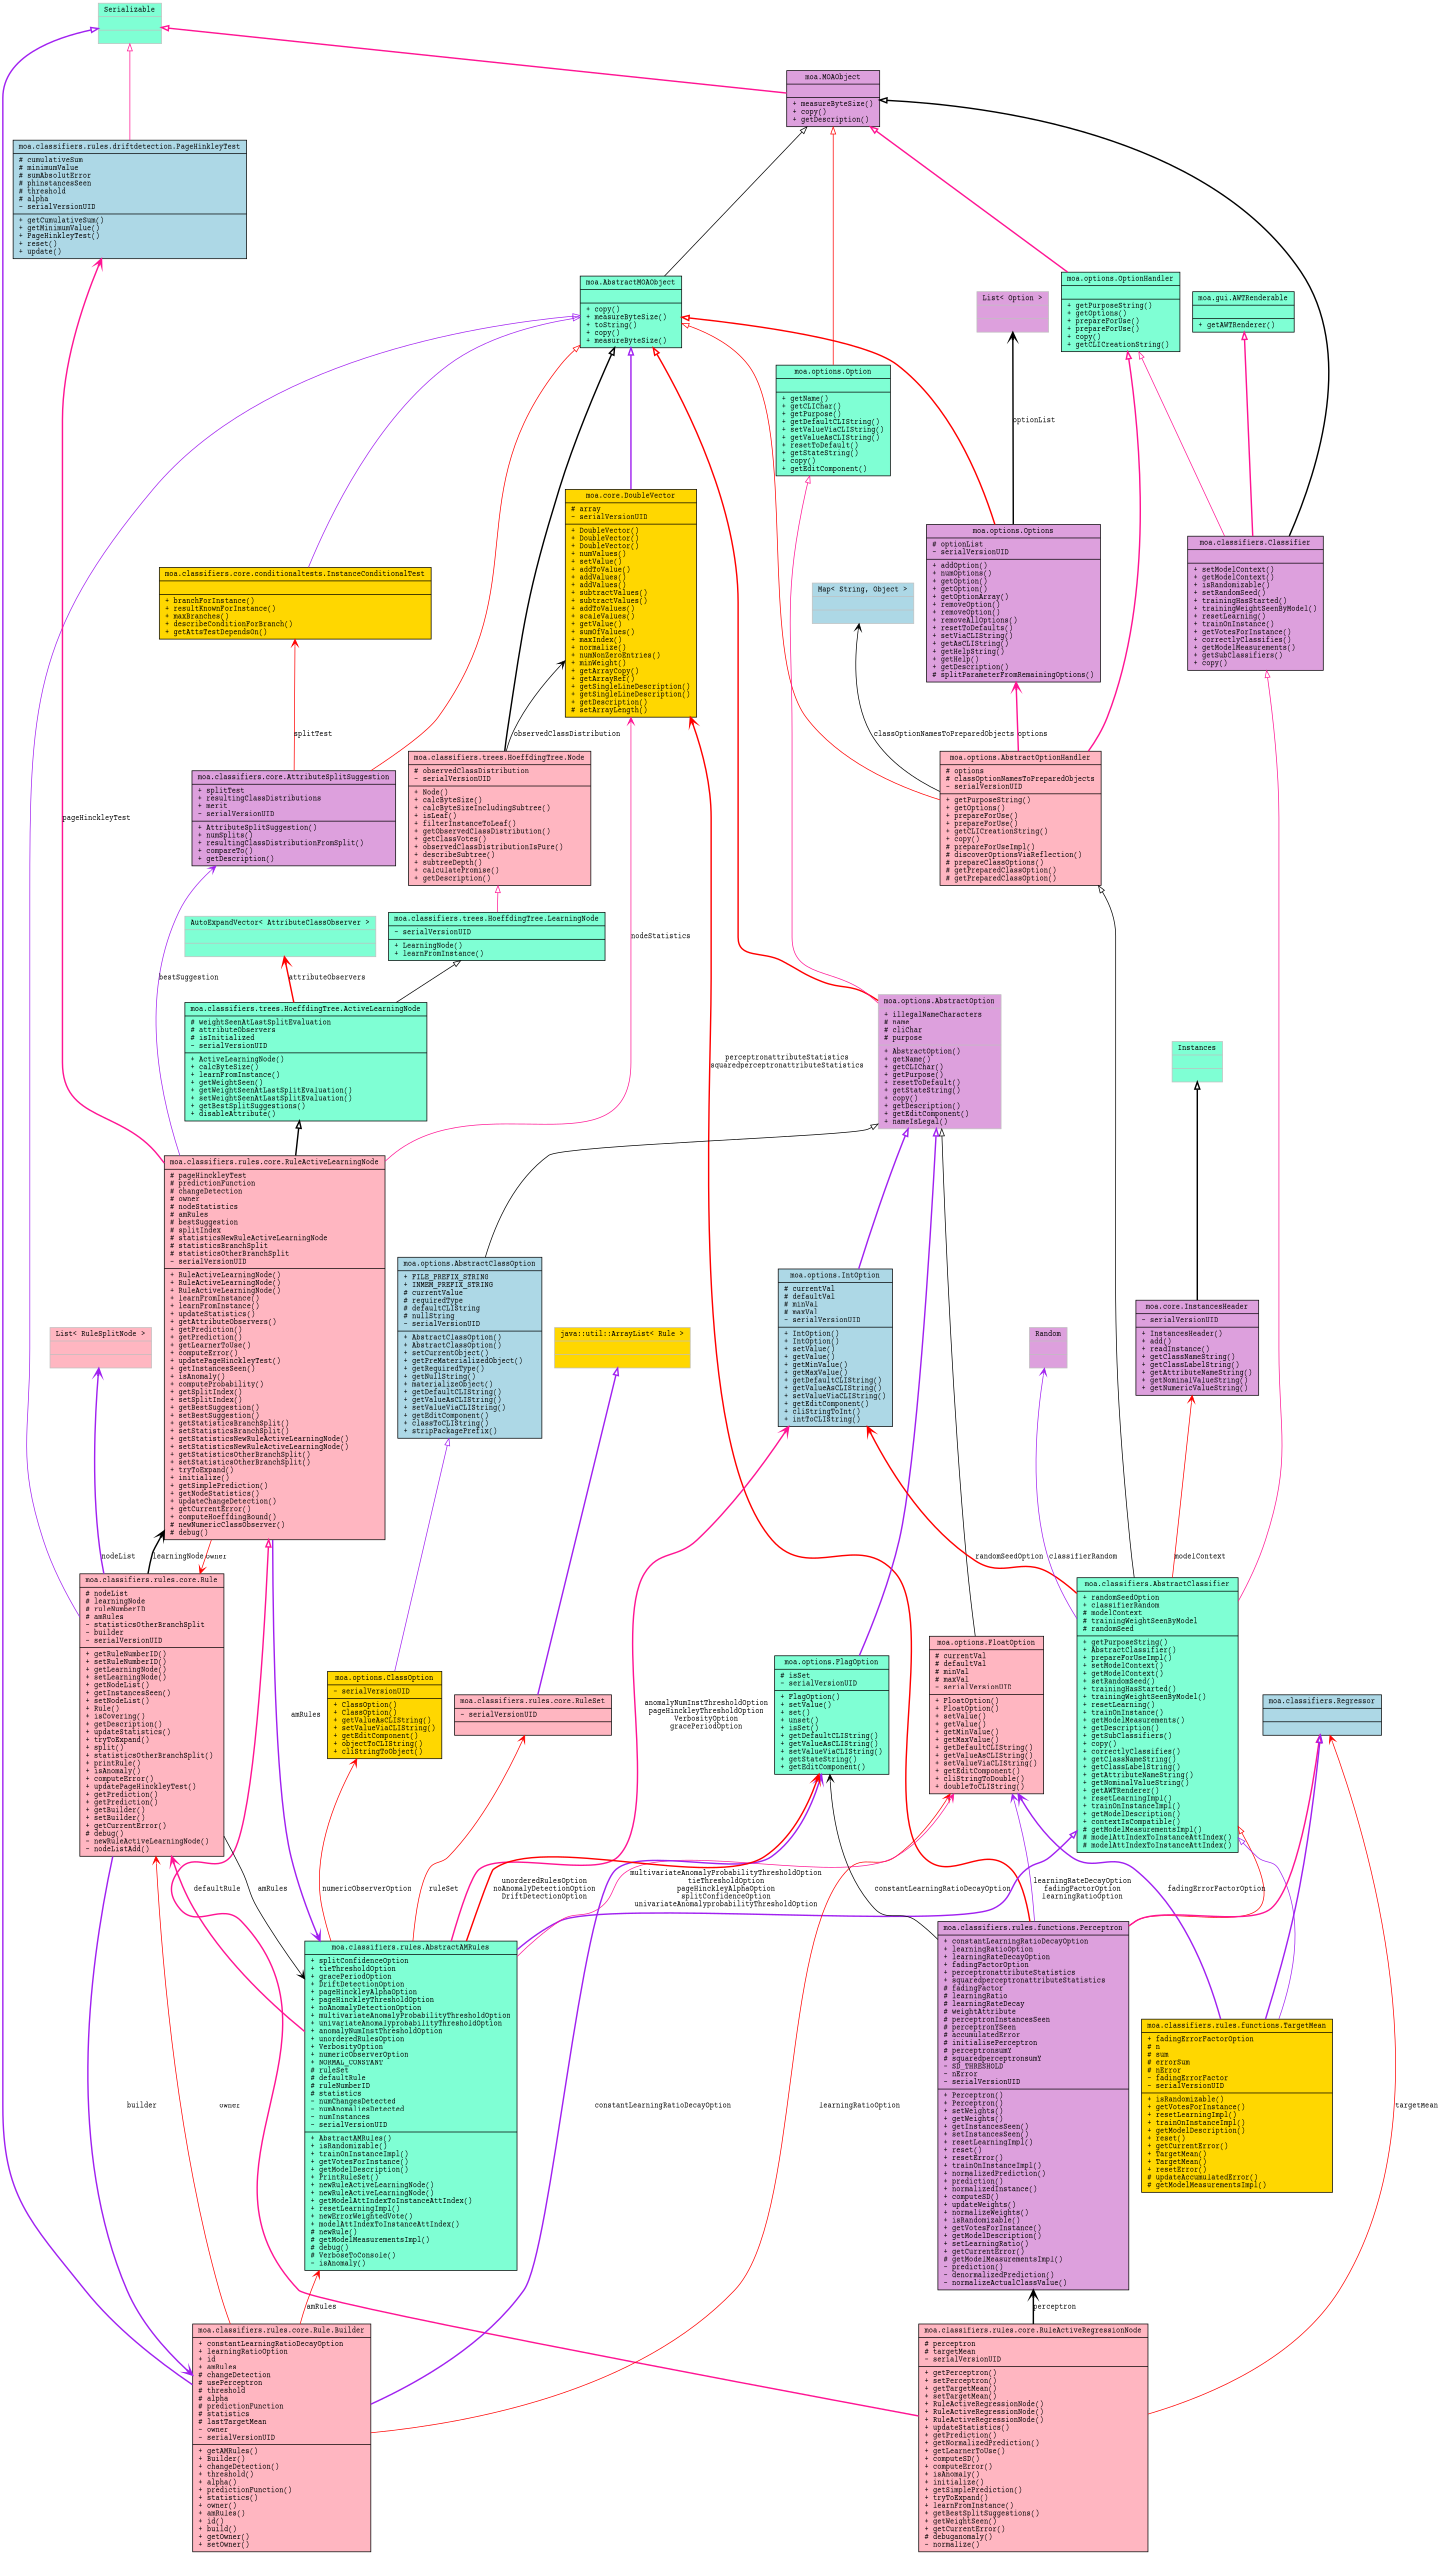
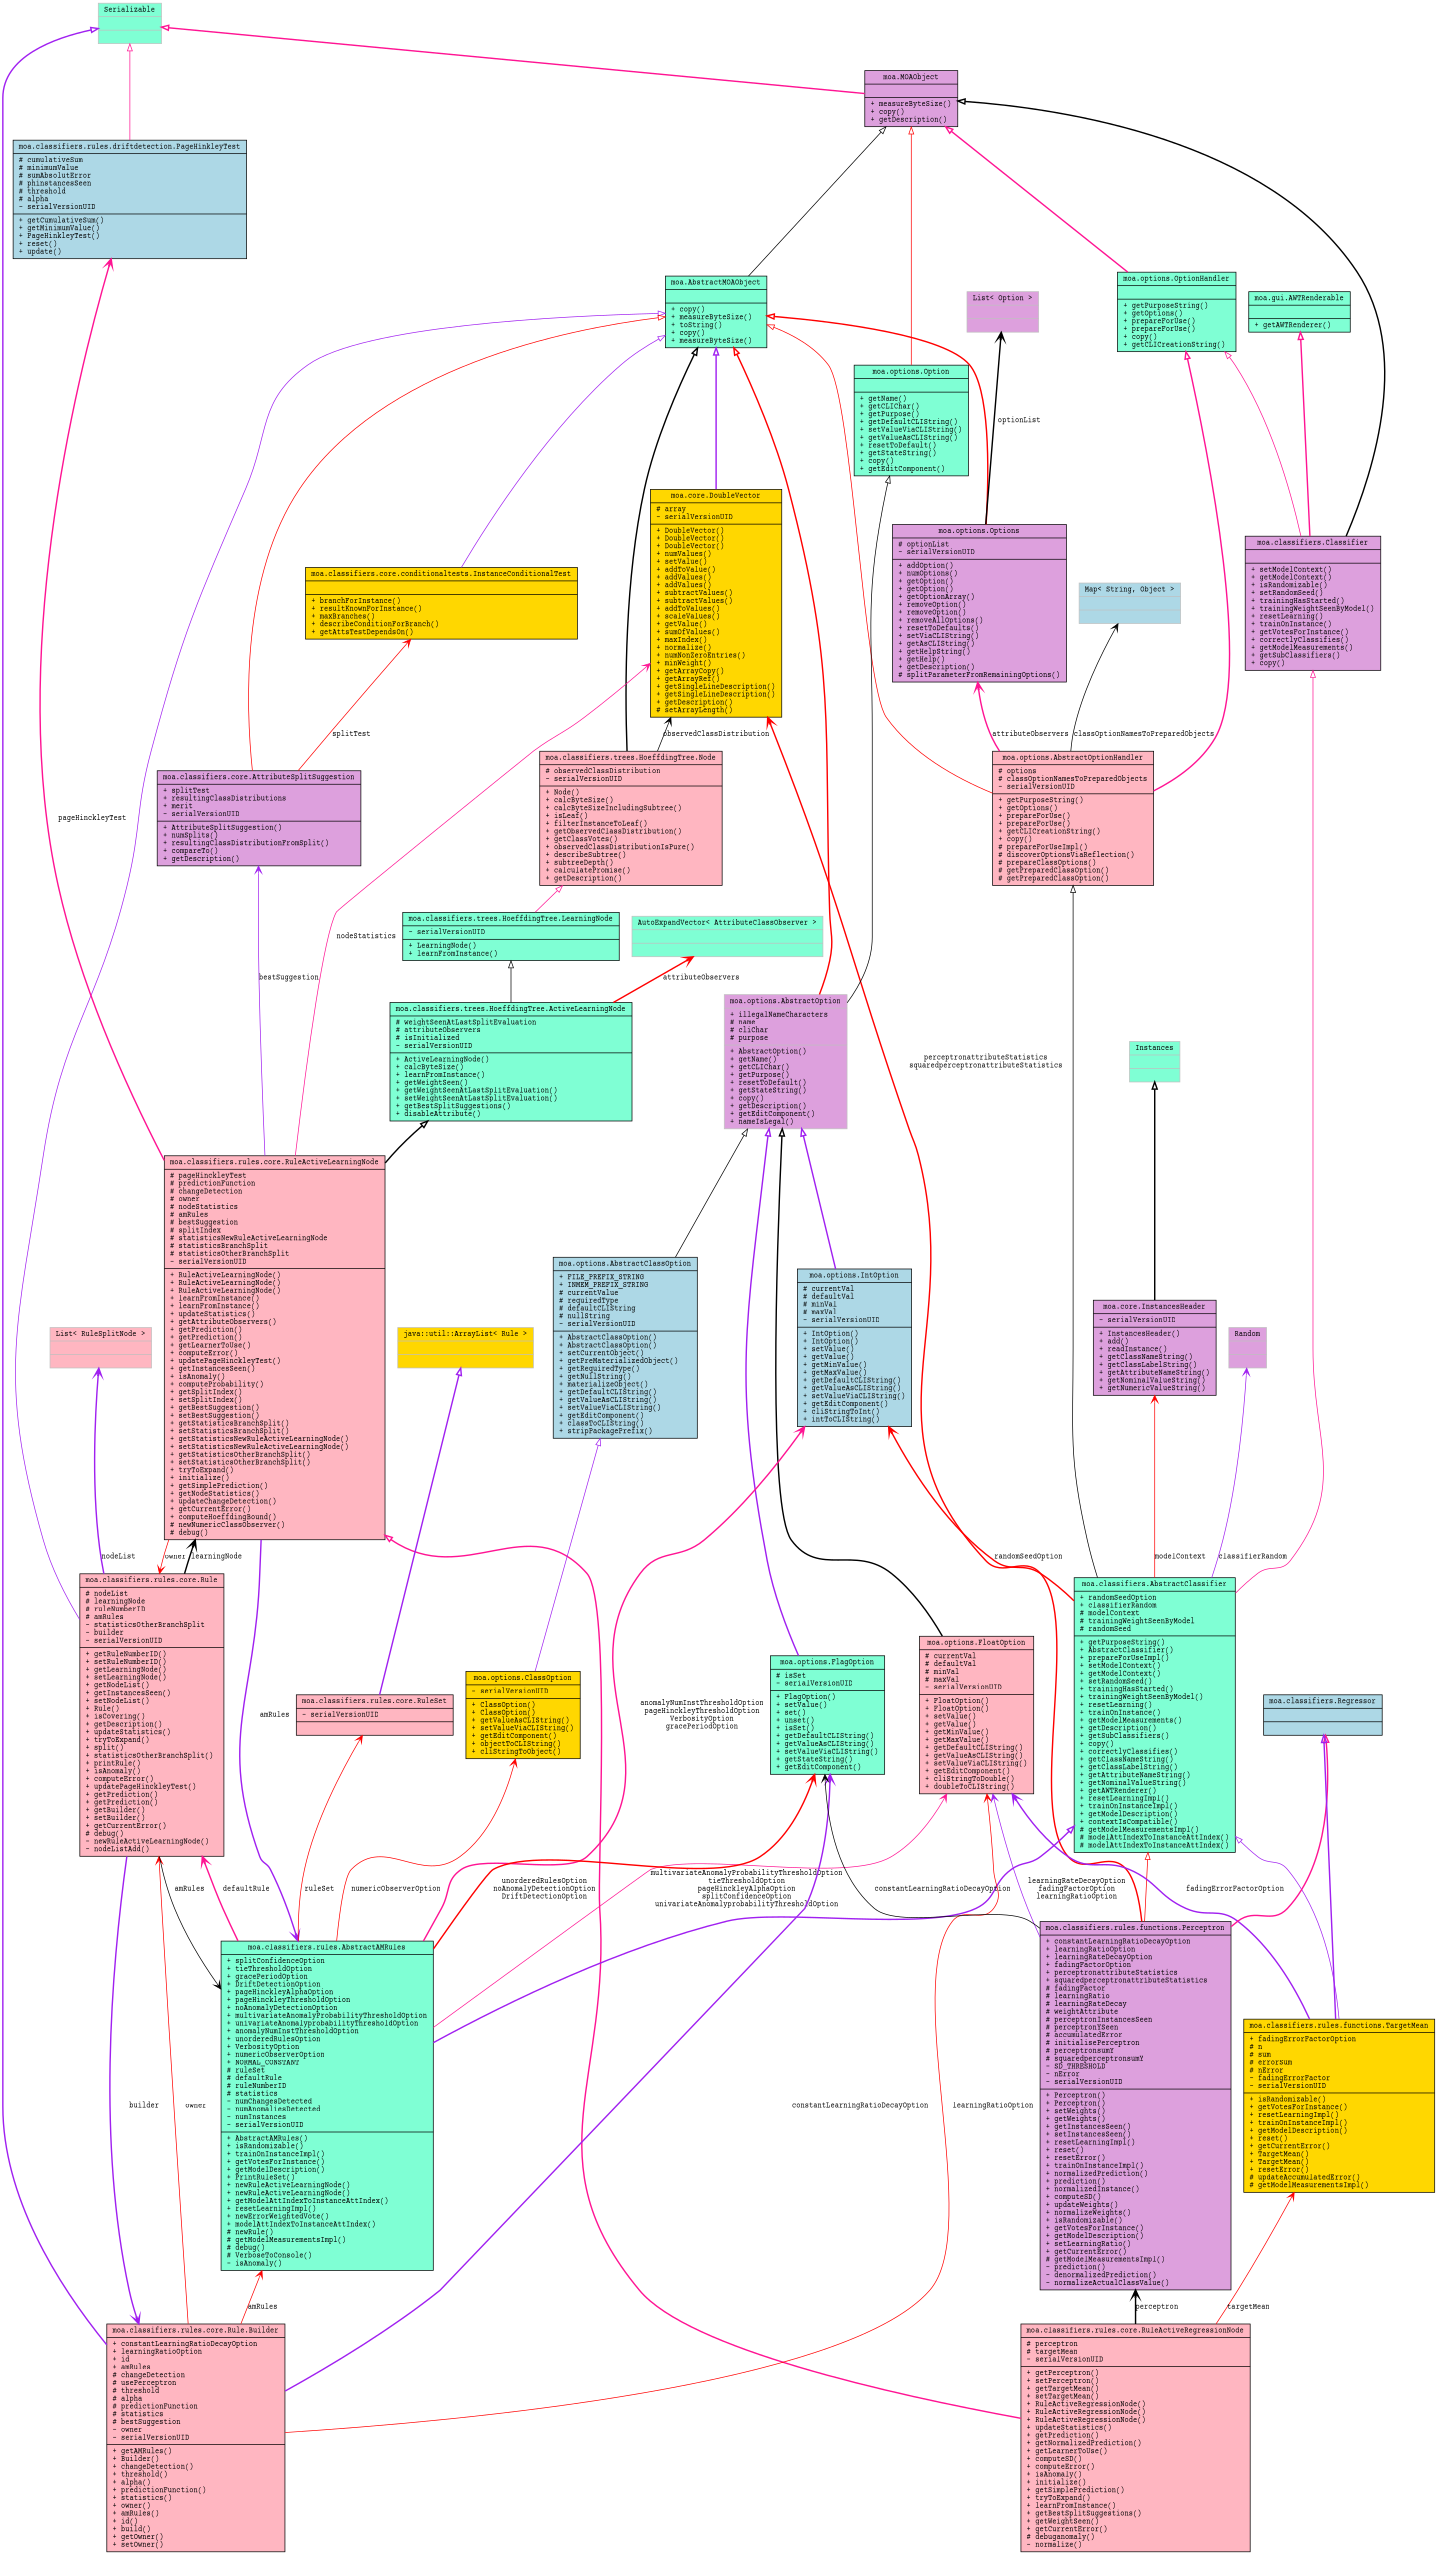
(1033, 734) -> (1031, 734)
(792, 767) -> (872, 745)
(954, 1386) -> (777, 1434)
(1391, 2133) -> (1255, 2262)
(233, 2422) -> (147, 2422)
